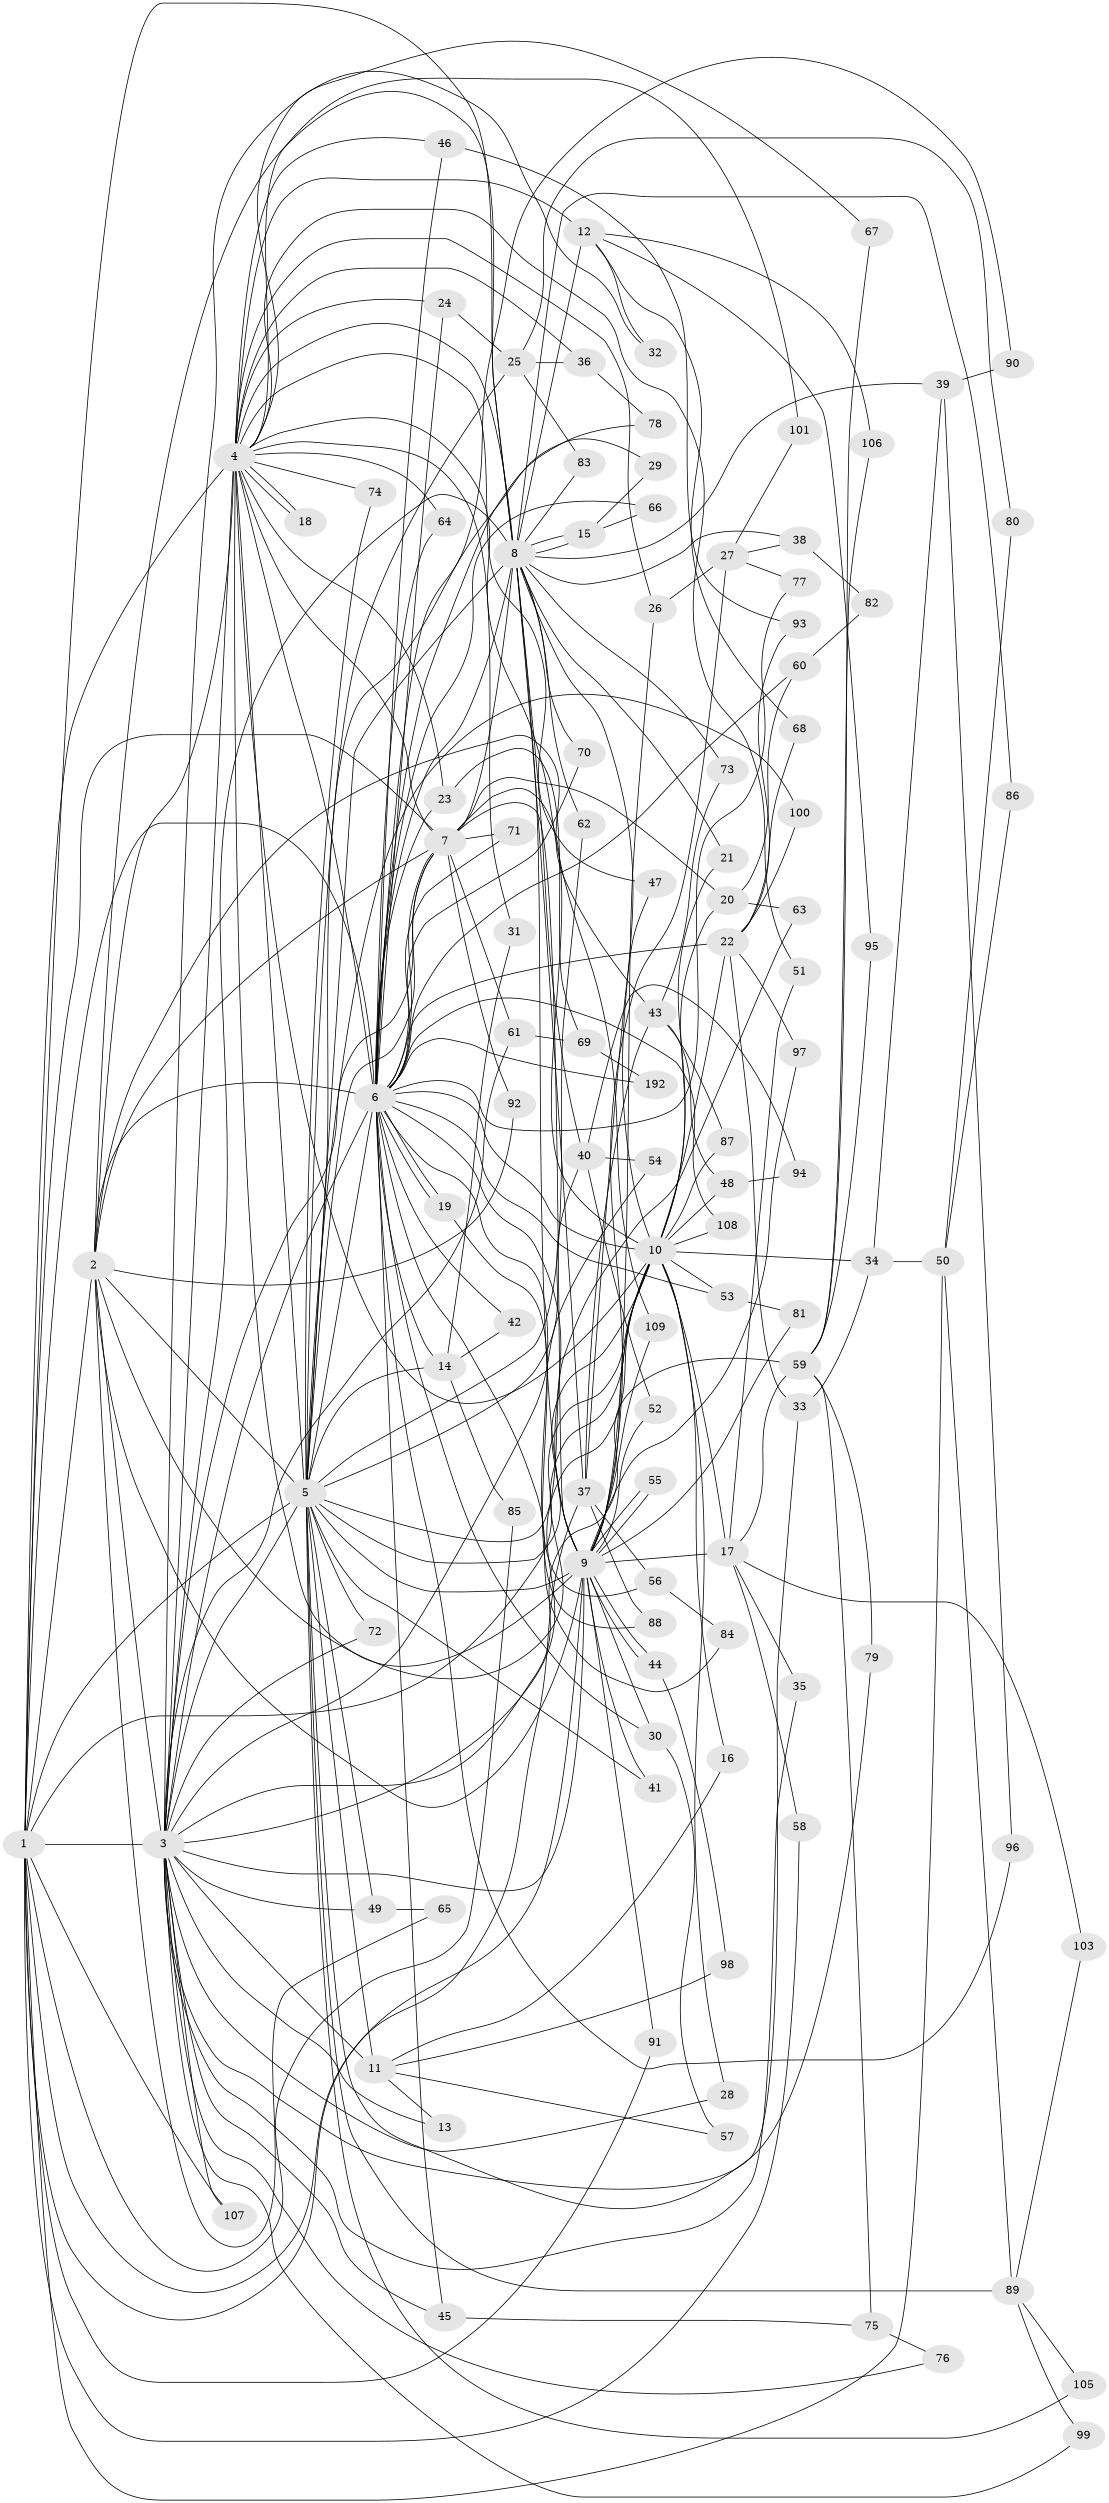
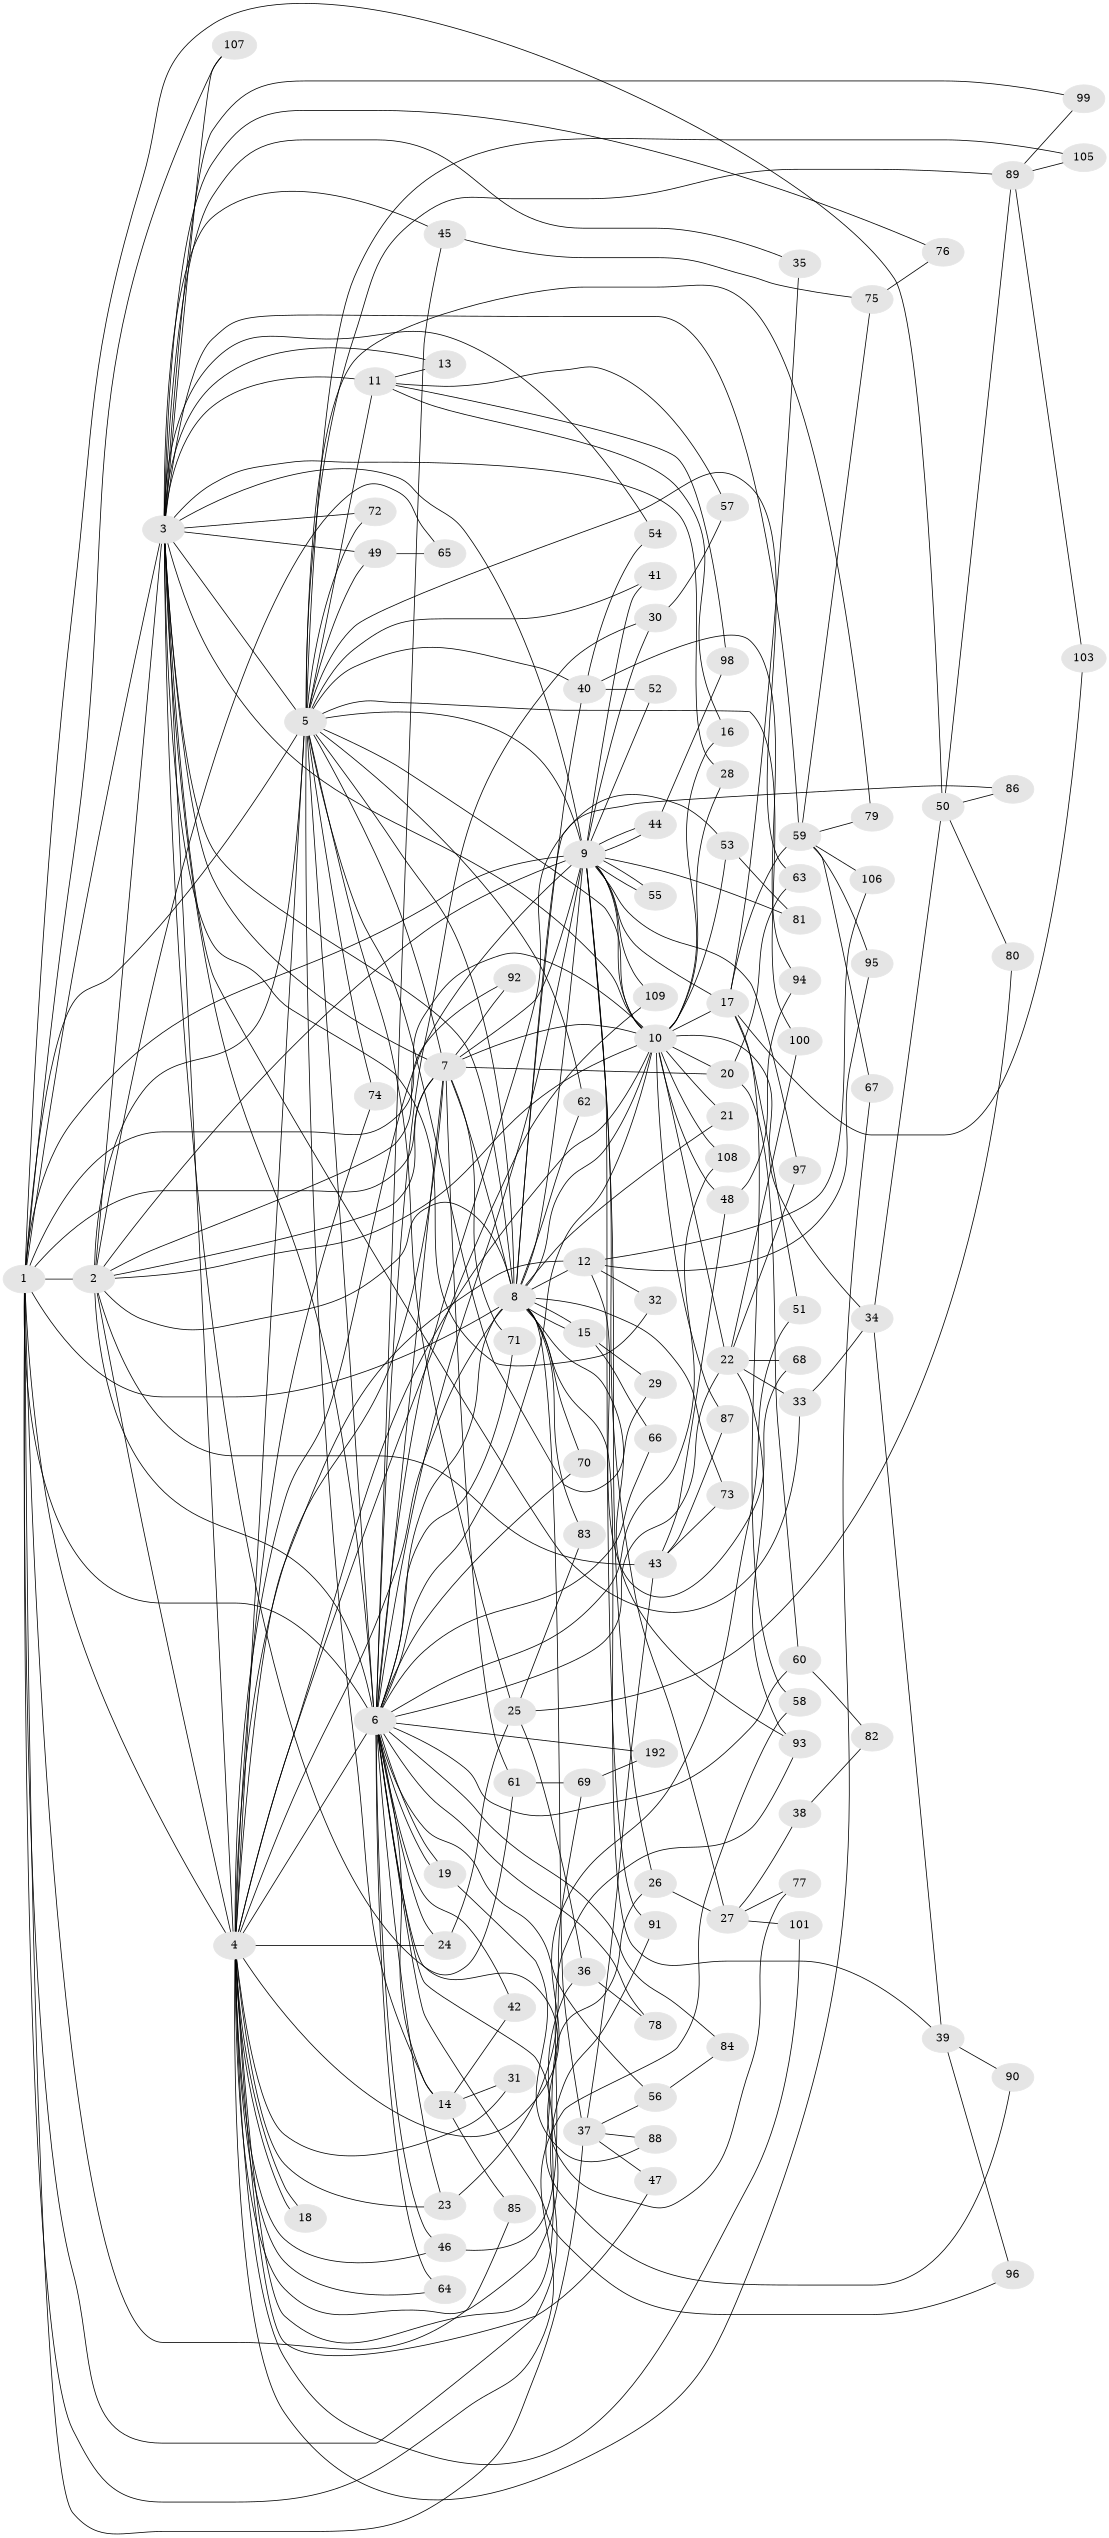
(656, 566) -> (630, 1591)
